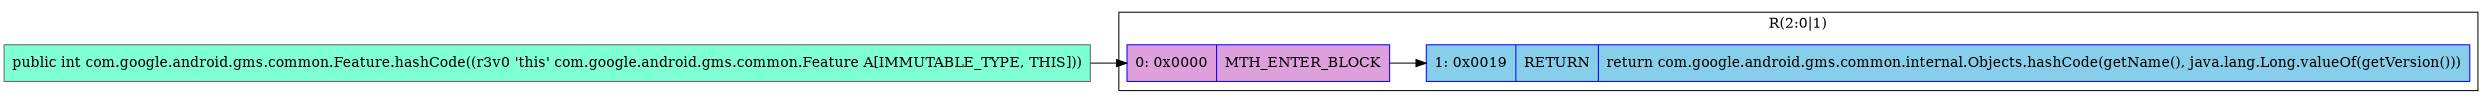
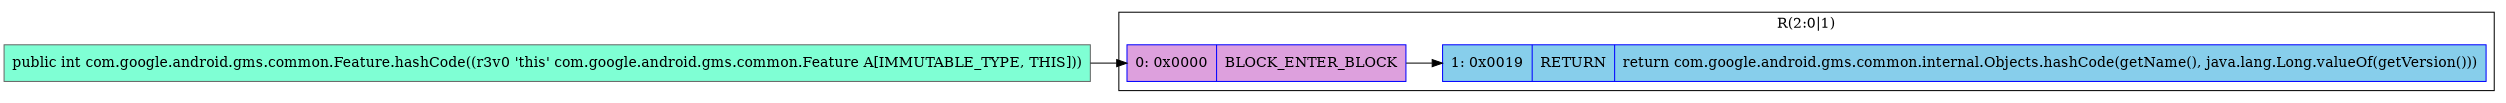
(1303, 63) -> (1311, 63)
